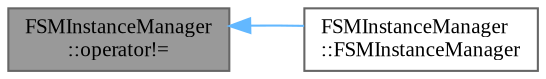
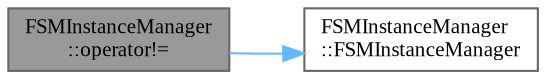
(277, 26) -> (256, 54)
